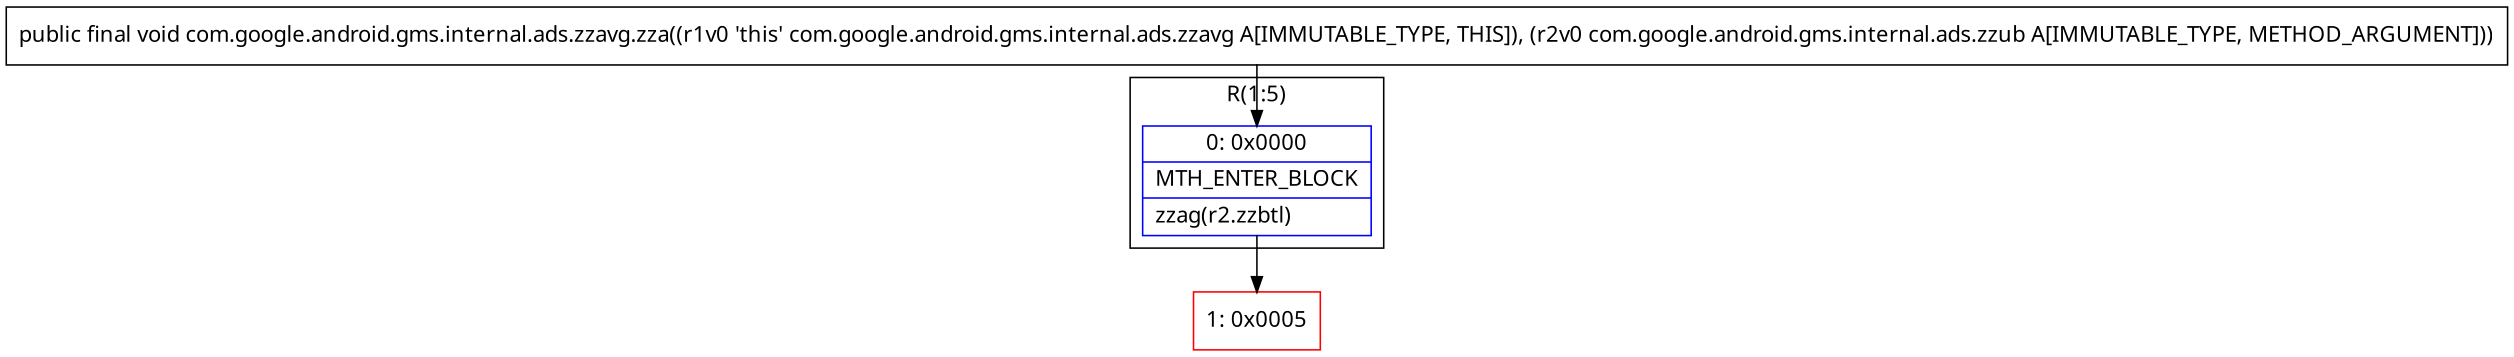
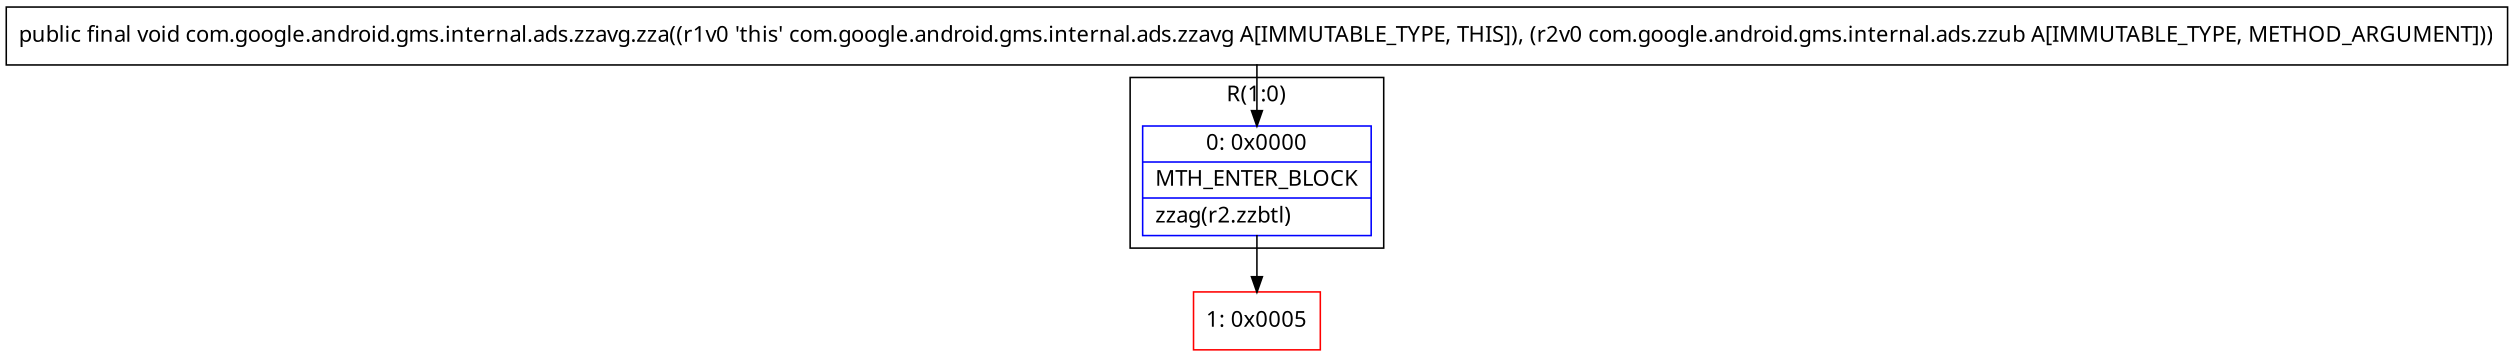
(1257, 95) -> (1257, 95)
